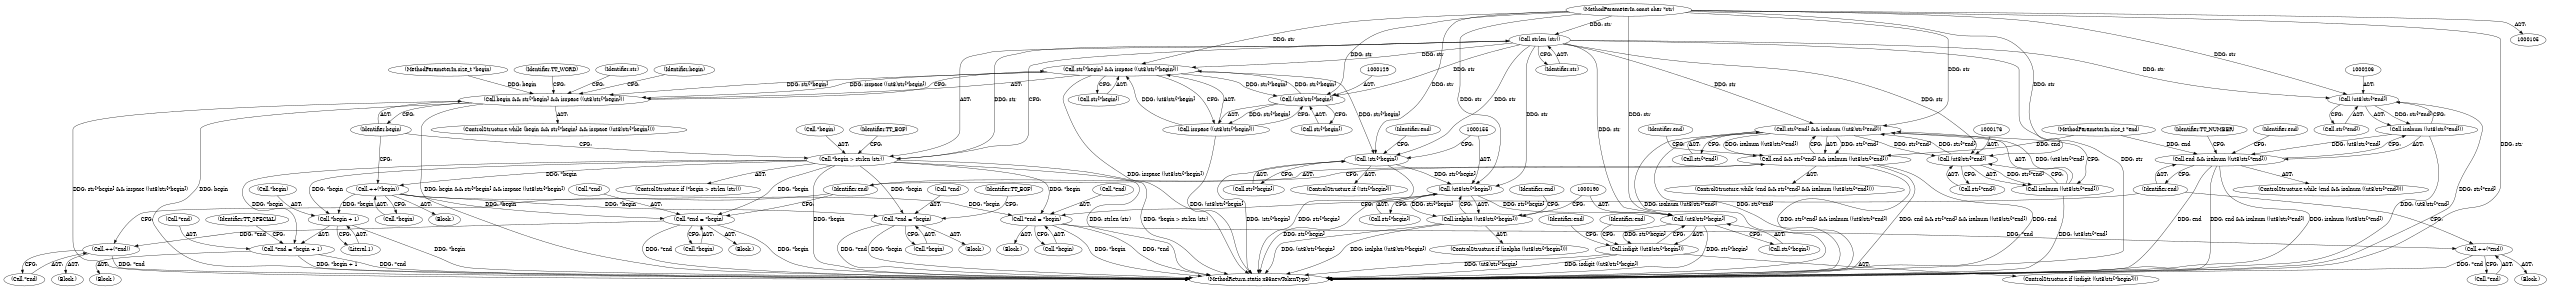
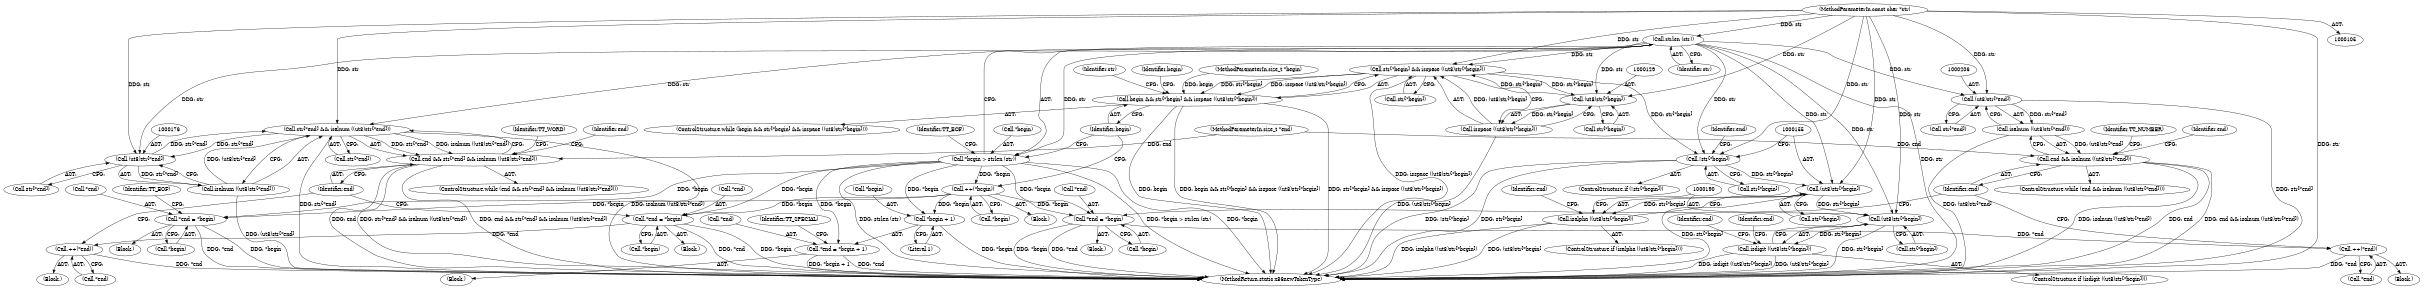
(553, 83) -> (530, 149)
(688, 190) -> none
